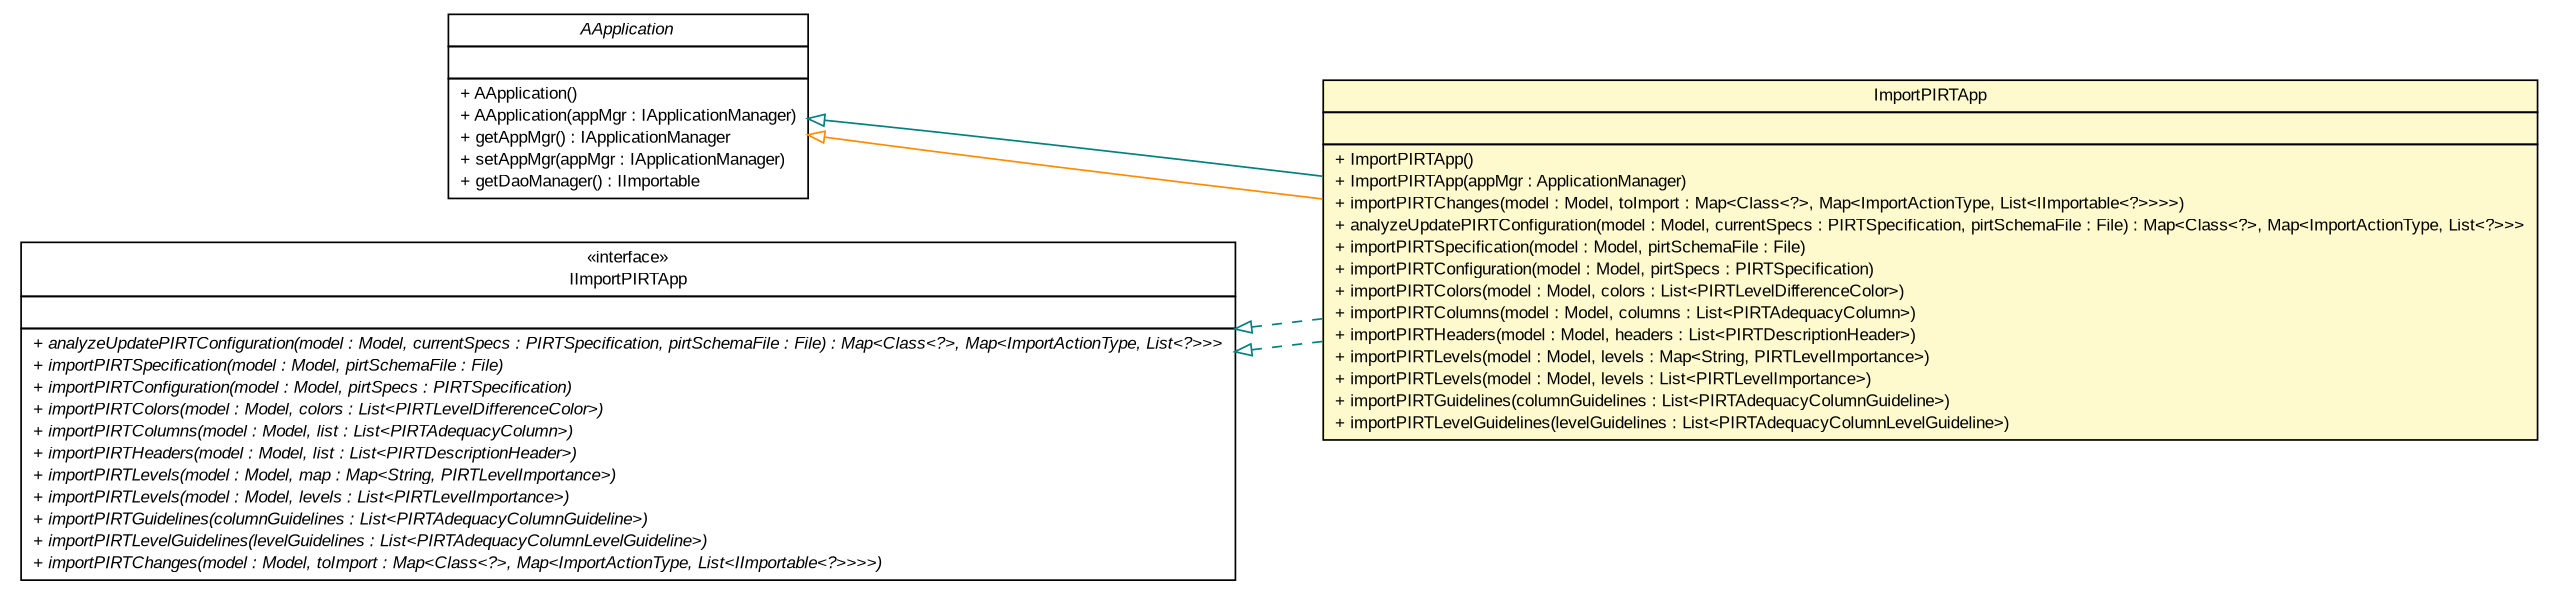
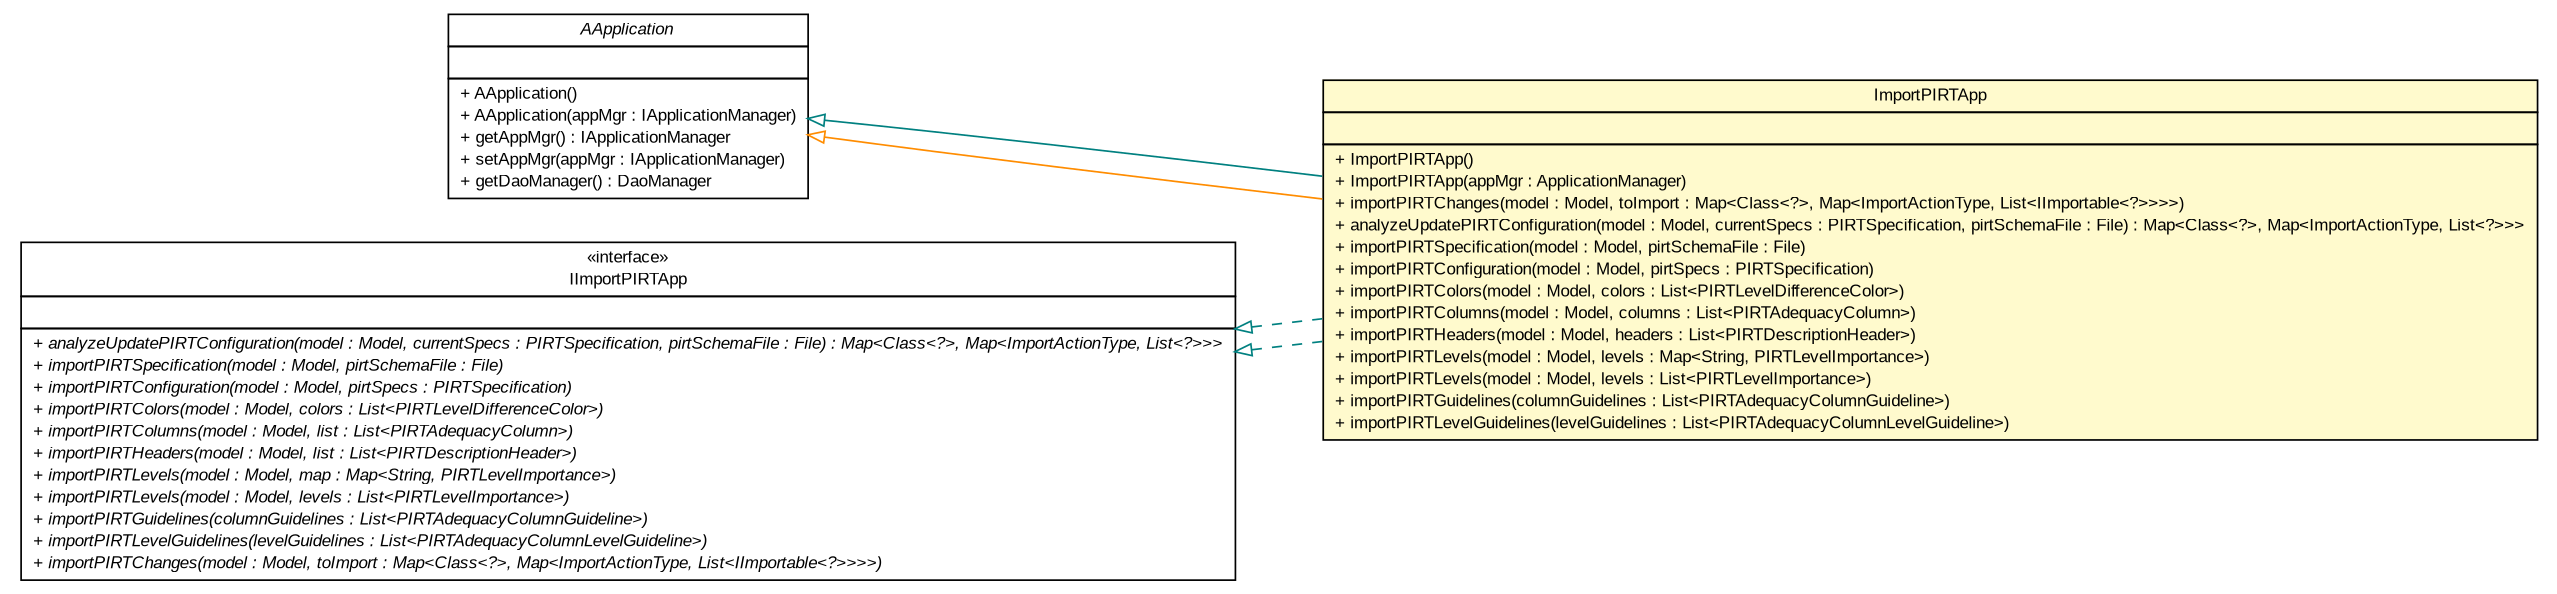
(580, 182) -> (586, 182)
